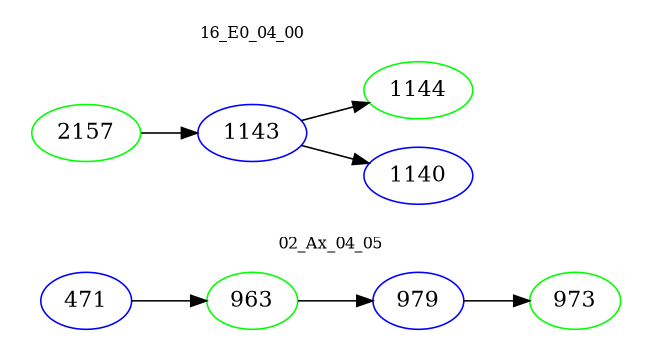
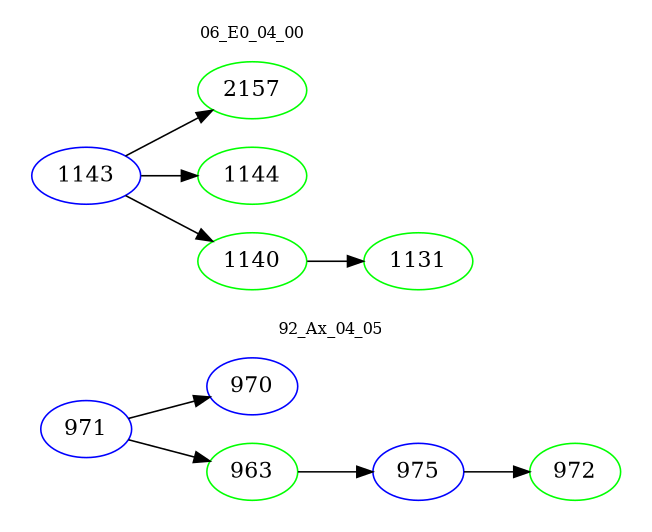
(252, 34) -> (252, 34)
(161, 133) -> (162, 137)
(418, 176) -> (252, 261)
(331, 245) -> (331, 330)
none -> (418, 261)
(86, 301) -> (86, 429)
(418, 301) -> (418, 472)
(575, 301) -> (575, 472)
none -> (252, 386)
